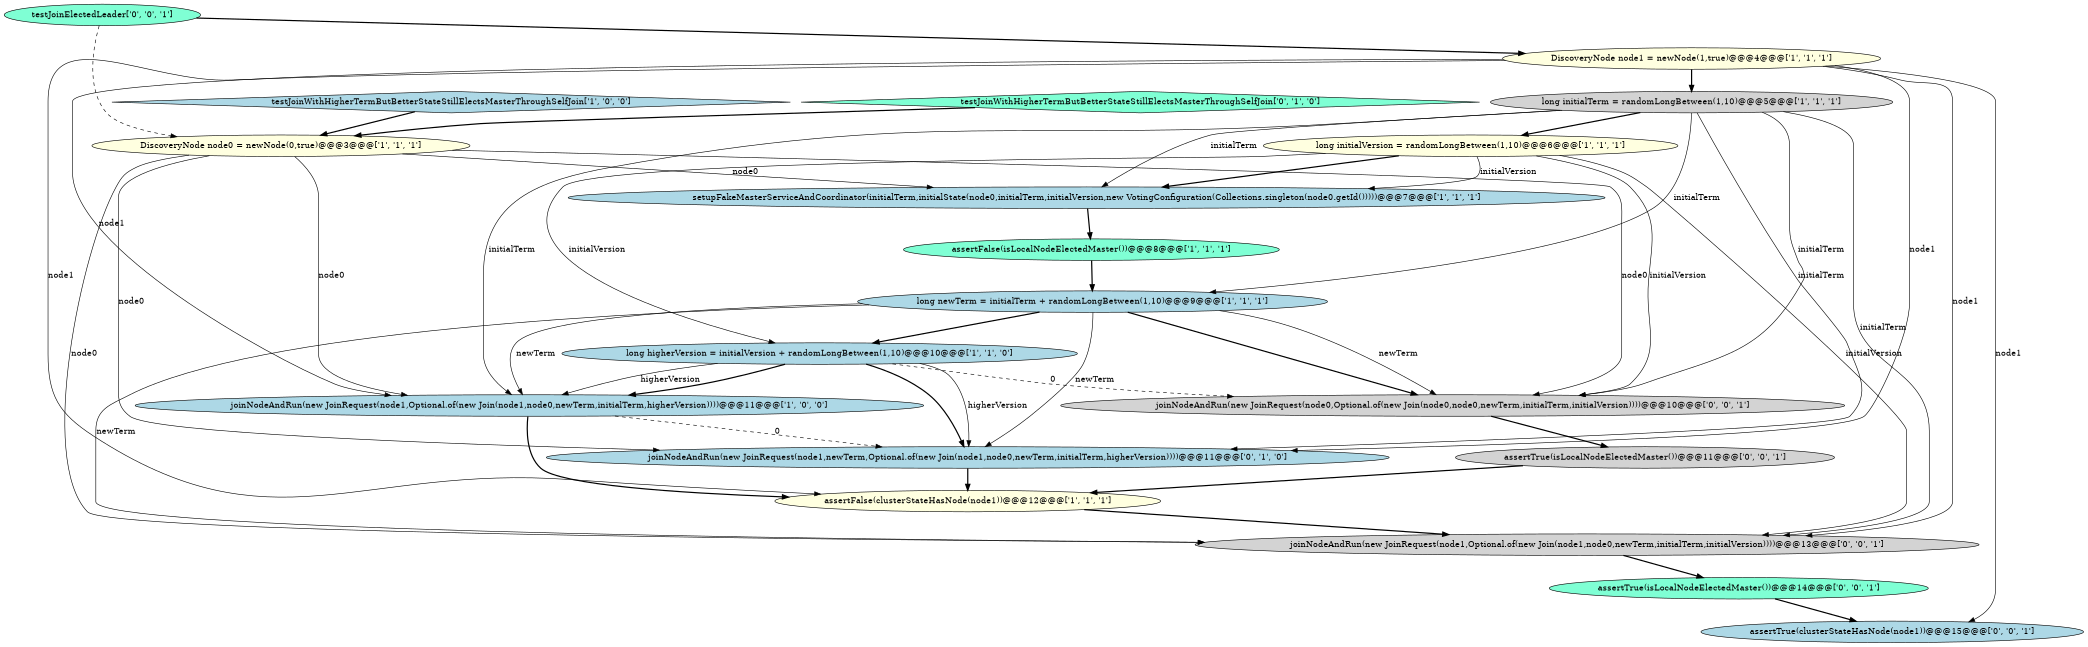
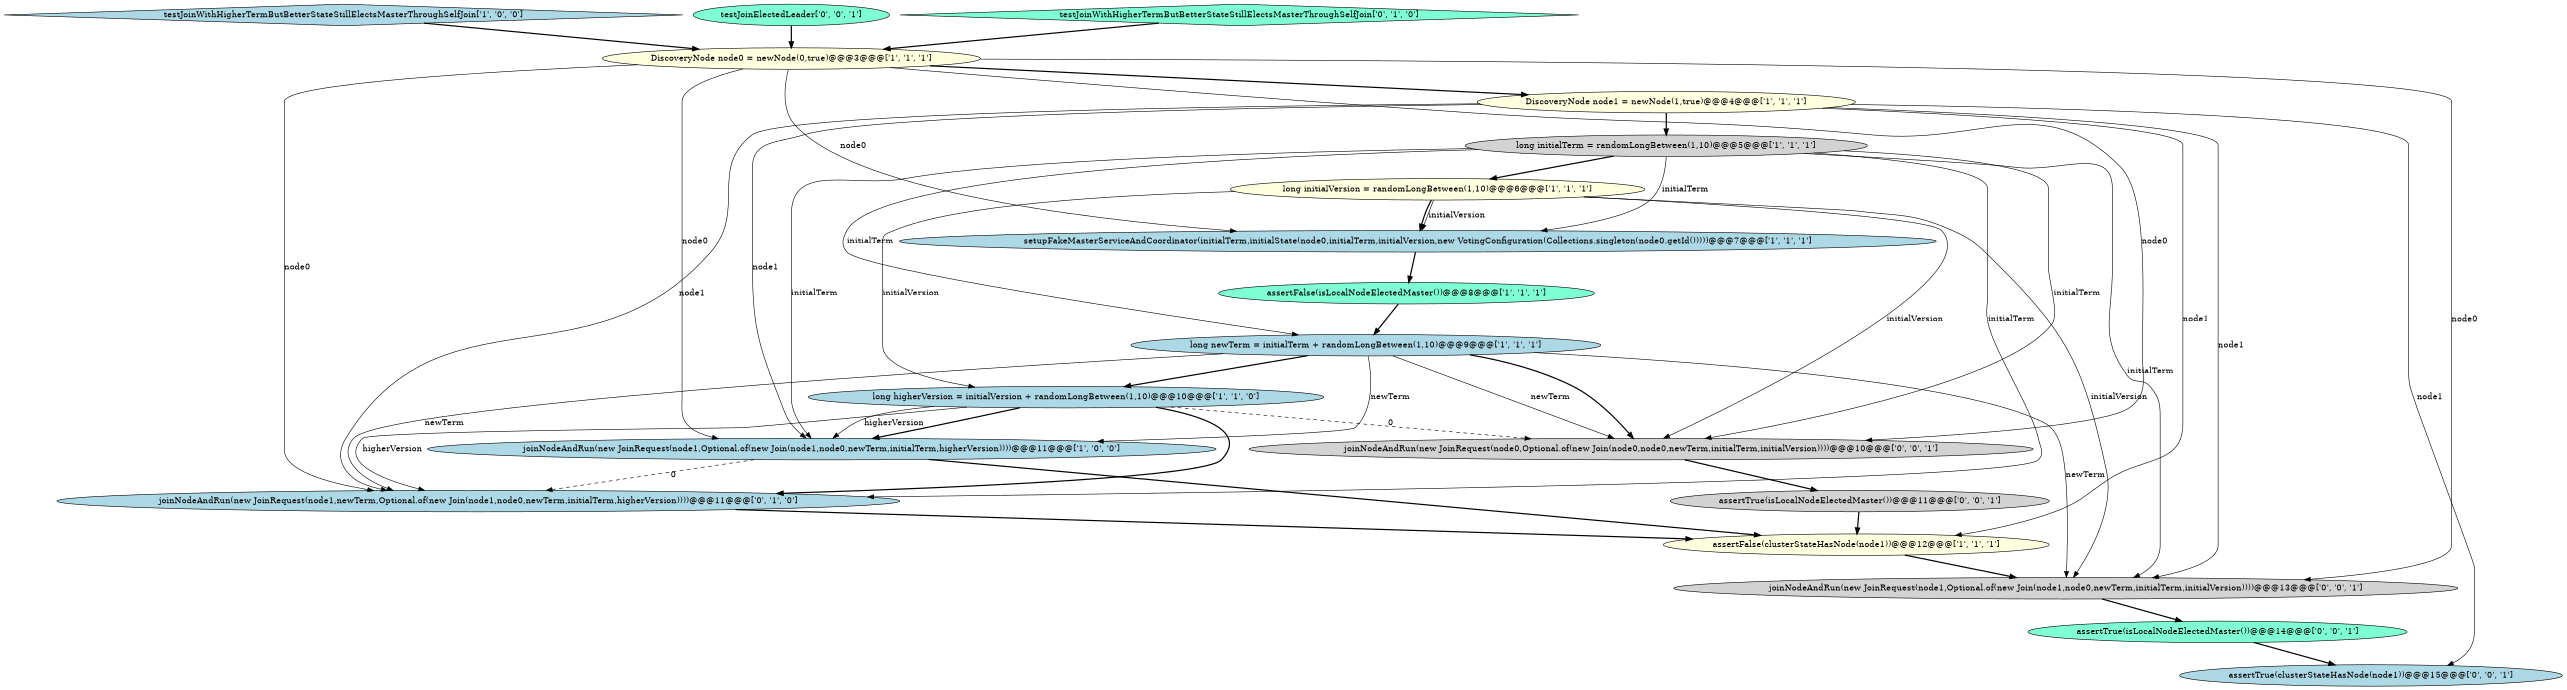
(858, 36) -> (1226, 80)
(101, 104) -> (791, 34)
